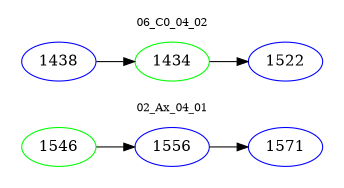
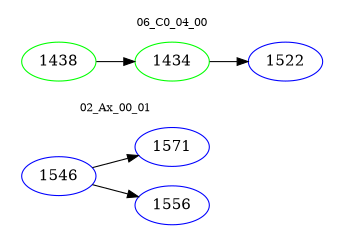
(172, 23) -> (172, 23)
(59, 62) -> (59, 62)
(172, 109) -> (116, 109)
(59, 147) -> (59, 176)
(223, 147) -> (110, 163)
